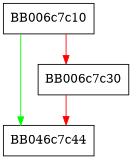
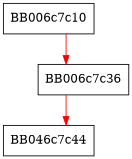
(21, 75) -> none
(83, 80) -> (83, 80)
